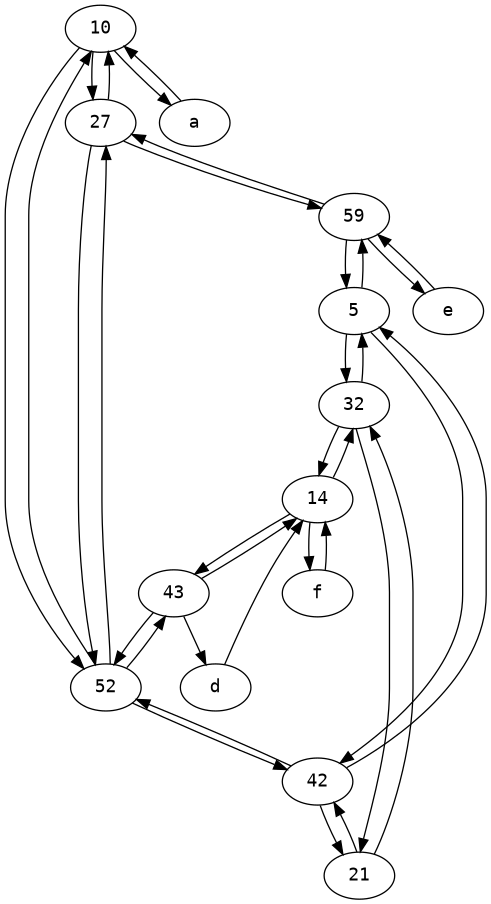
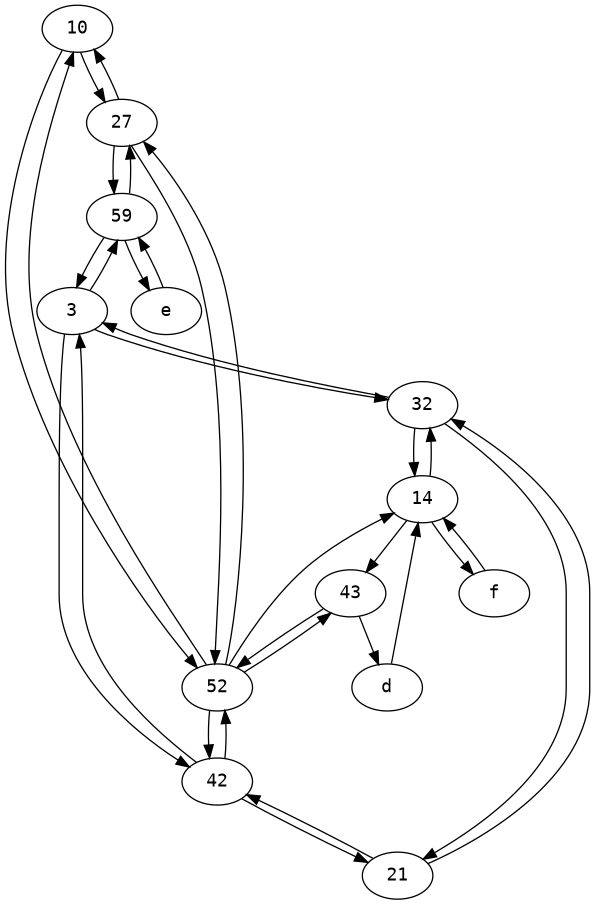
(195, 123) -> none
(354, 311) -> (72, 311)
(244, 553) -> (294, 579)
